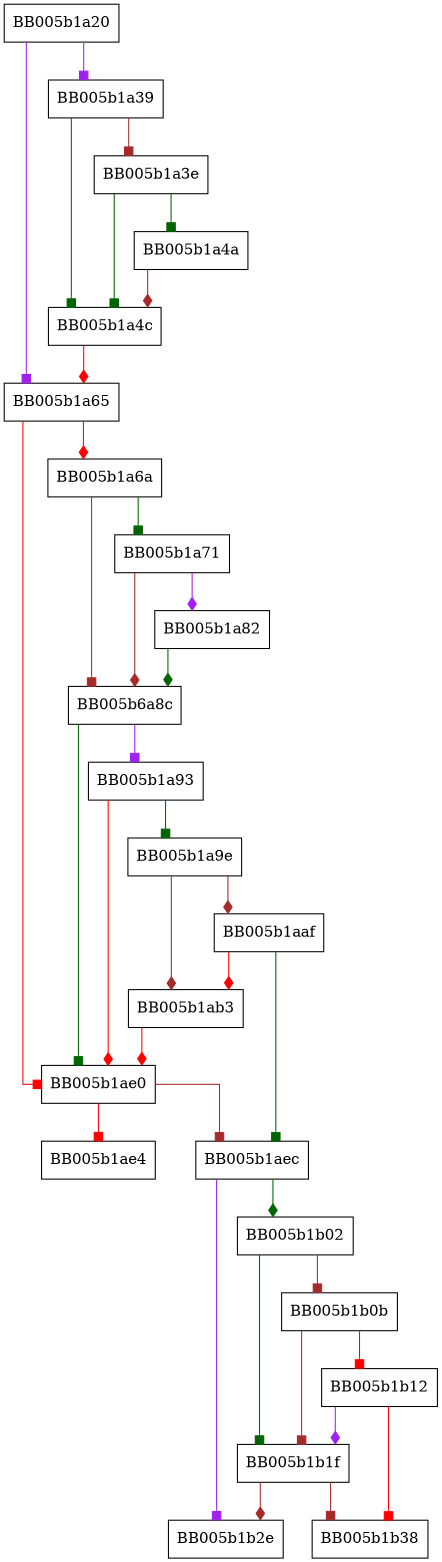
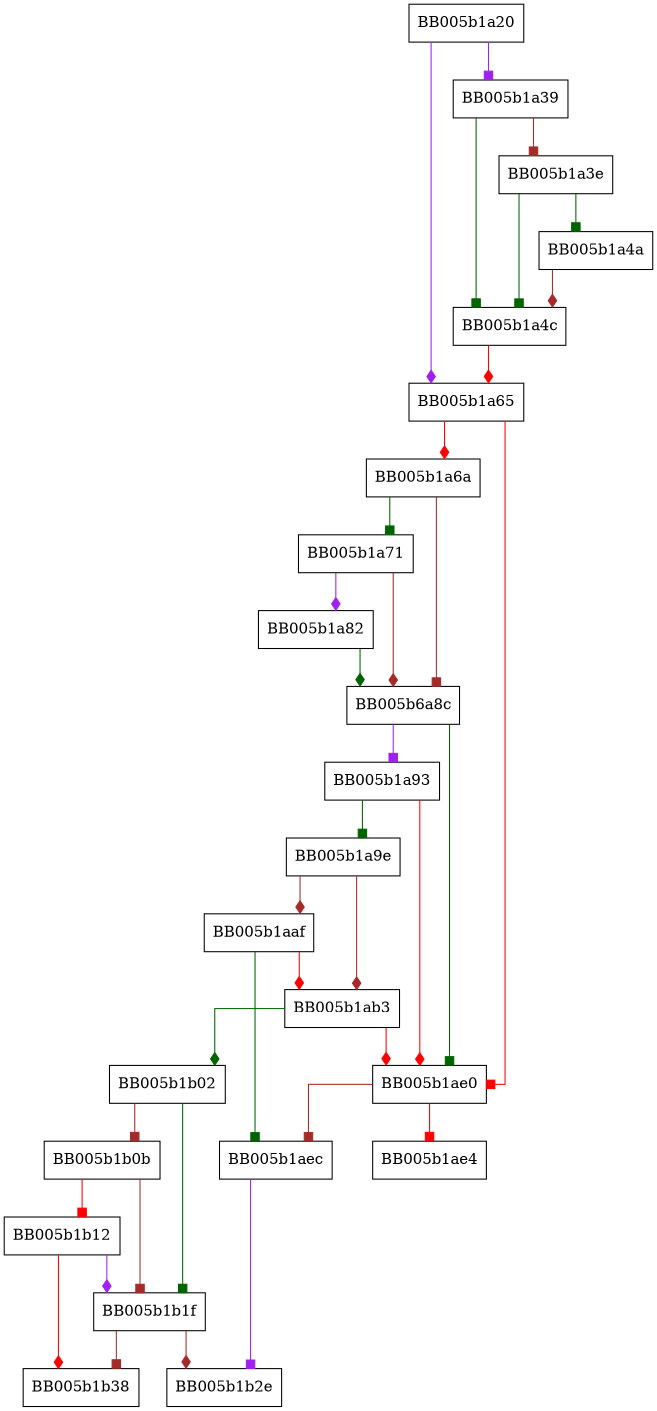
(26, 207) -> (431, 206)
(273, 1192) -> (228, 1009)
(388, 1458) -> (58, 1306)
